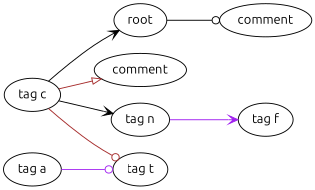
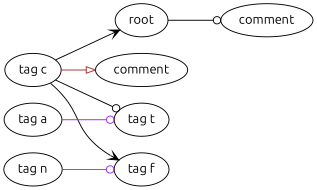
(81, 106) -> (81, 126)
(199, 120) -> (84, 169)
(79, 134) -> (84, 93)
